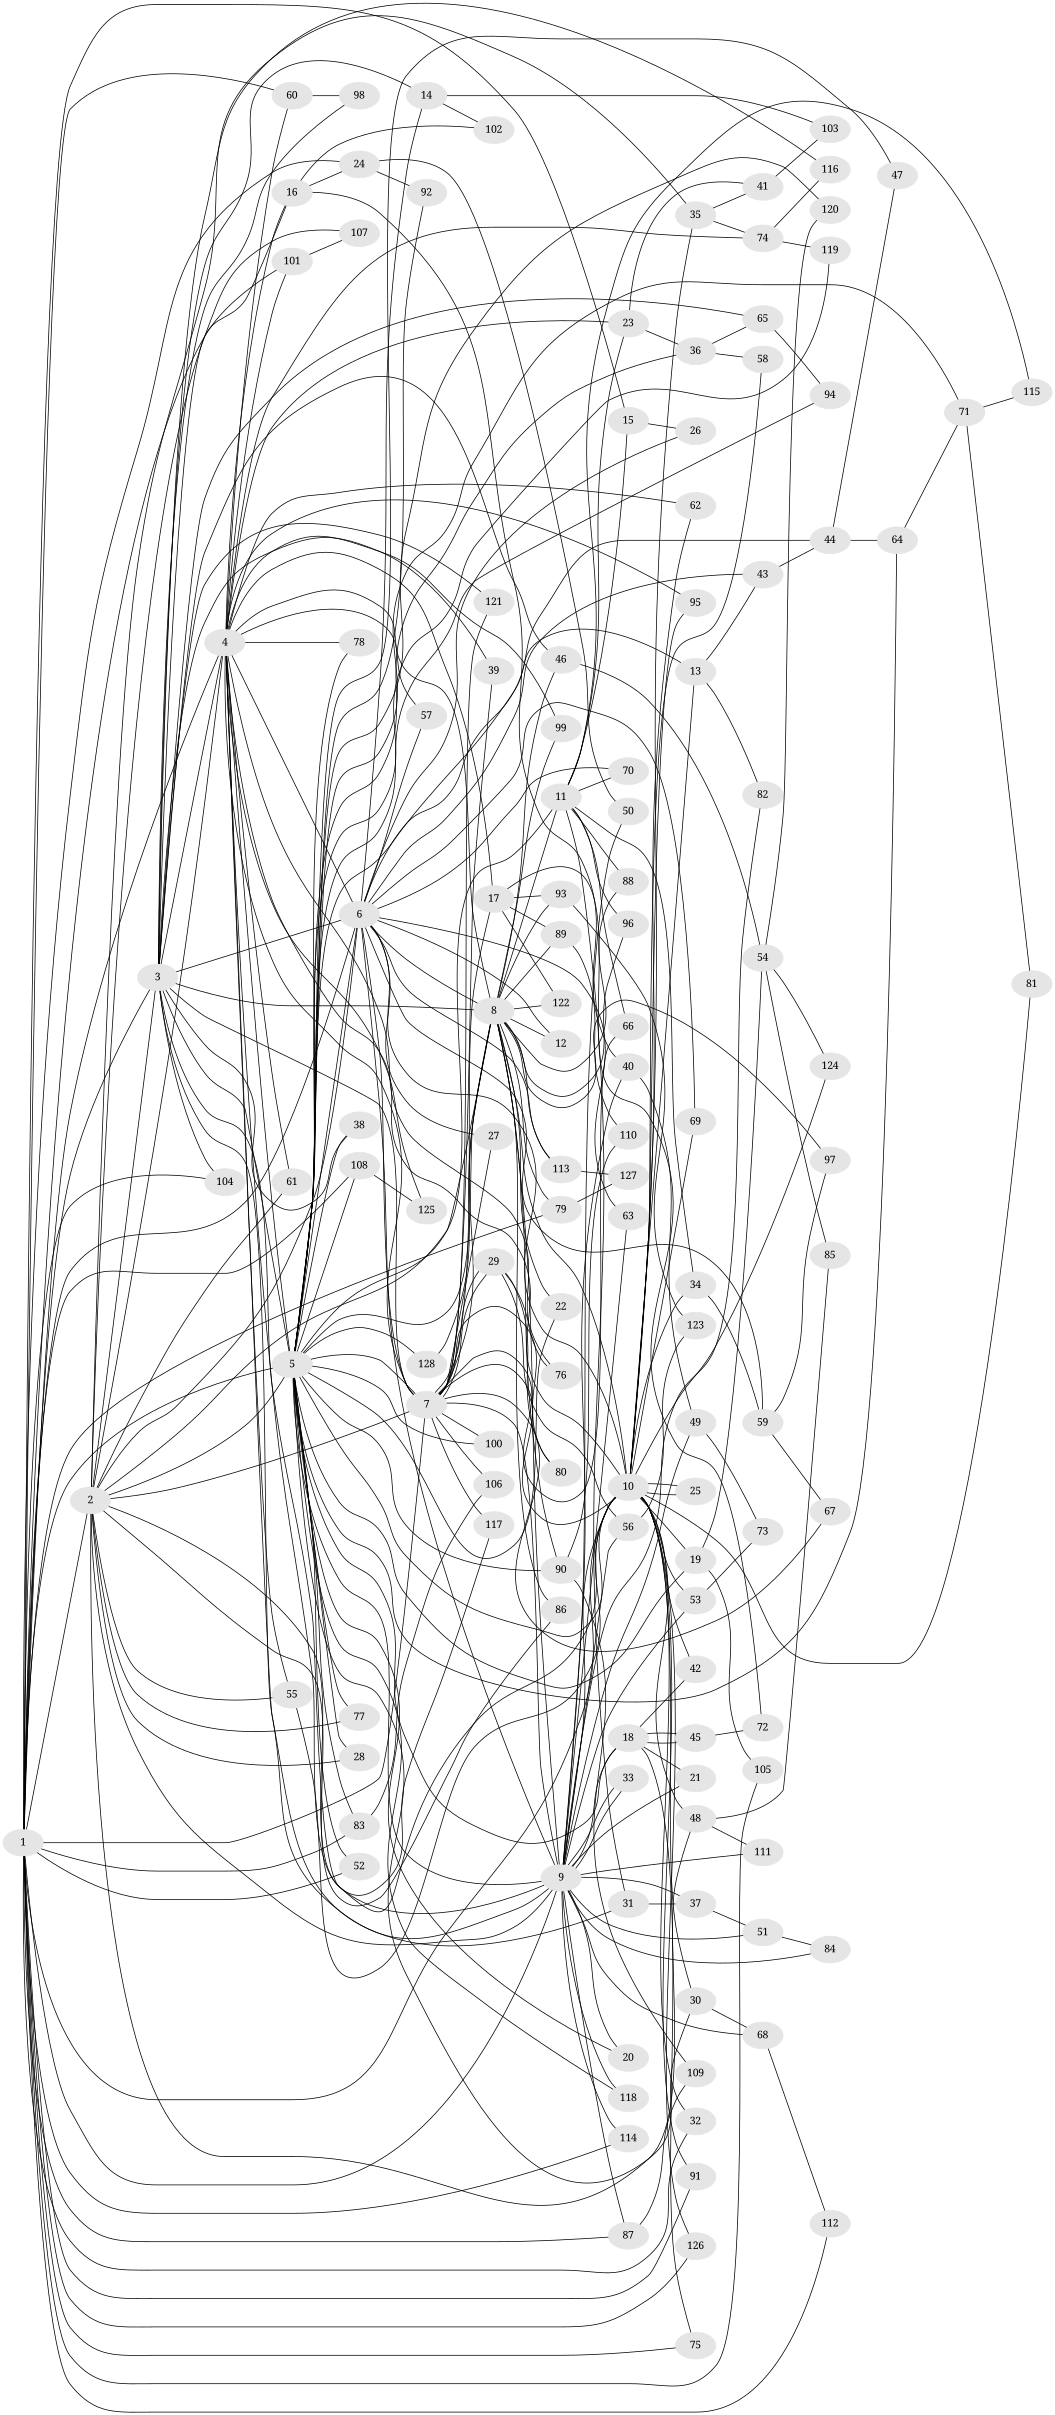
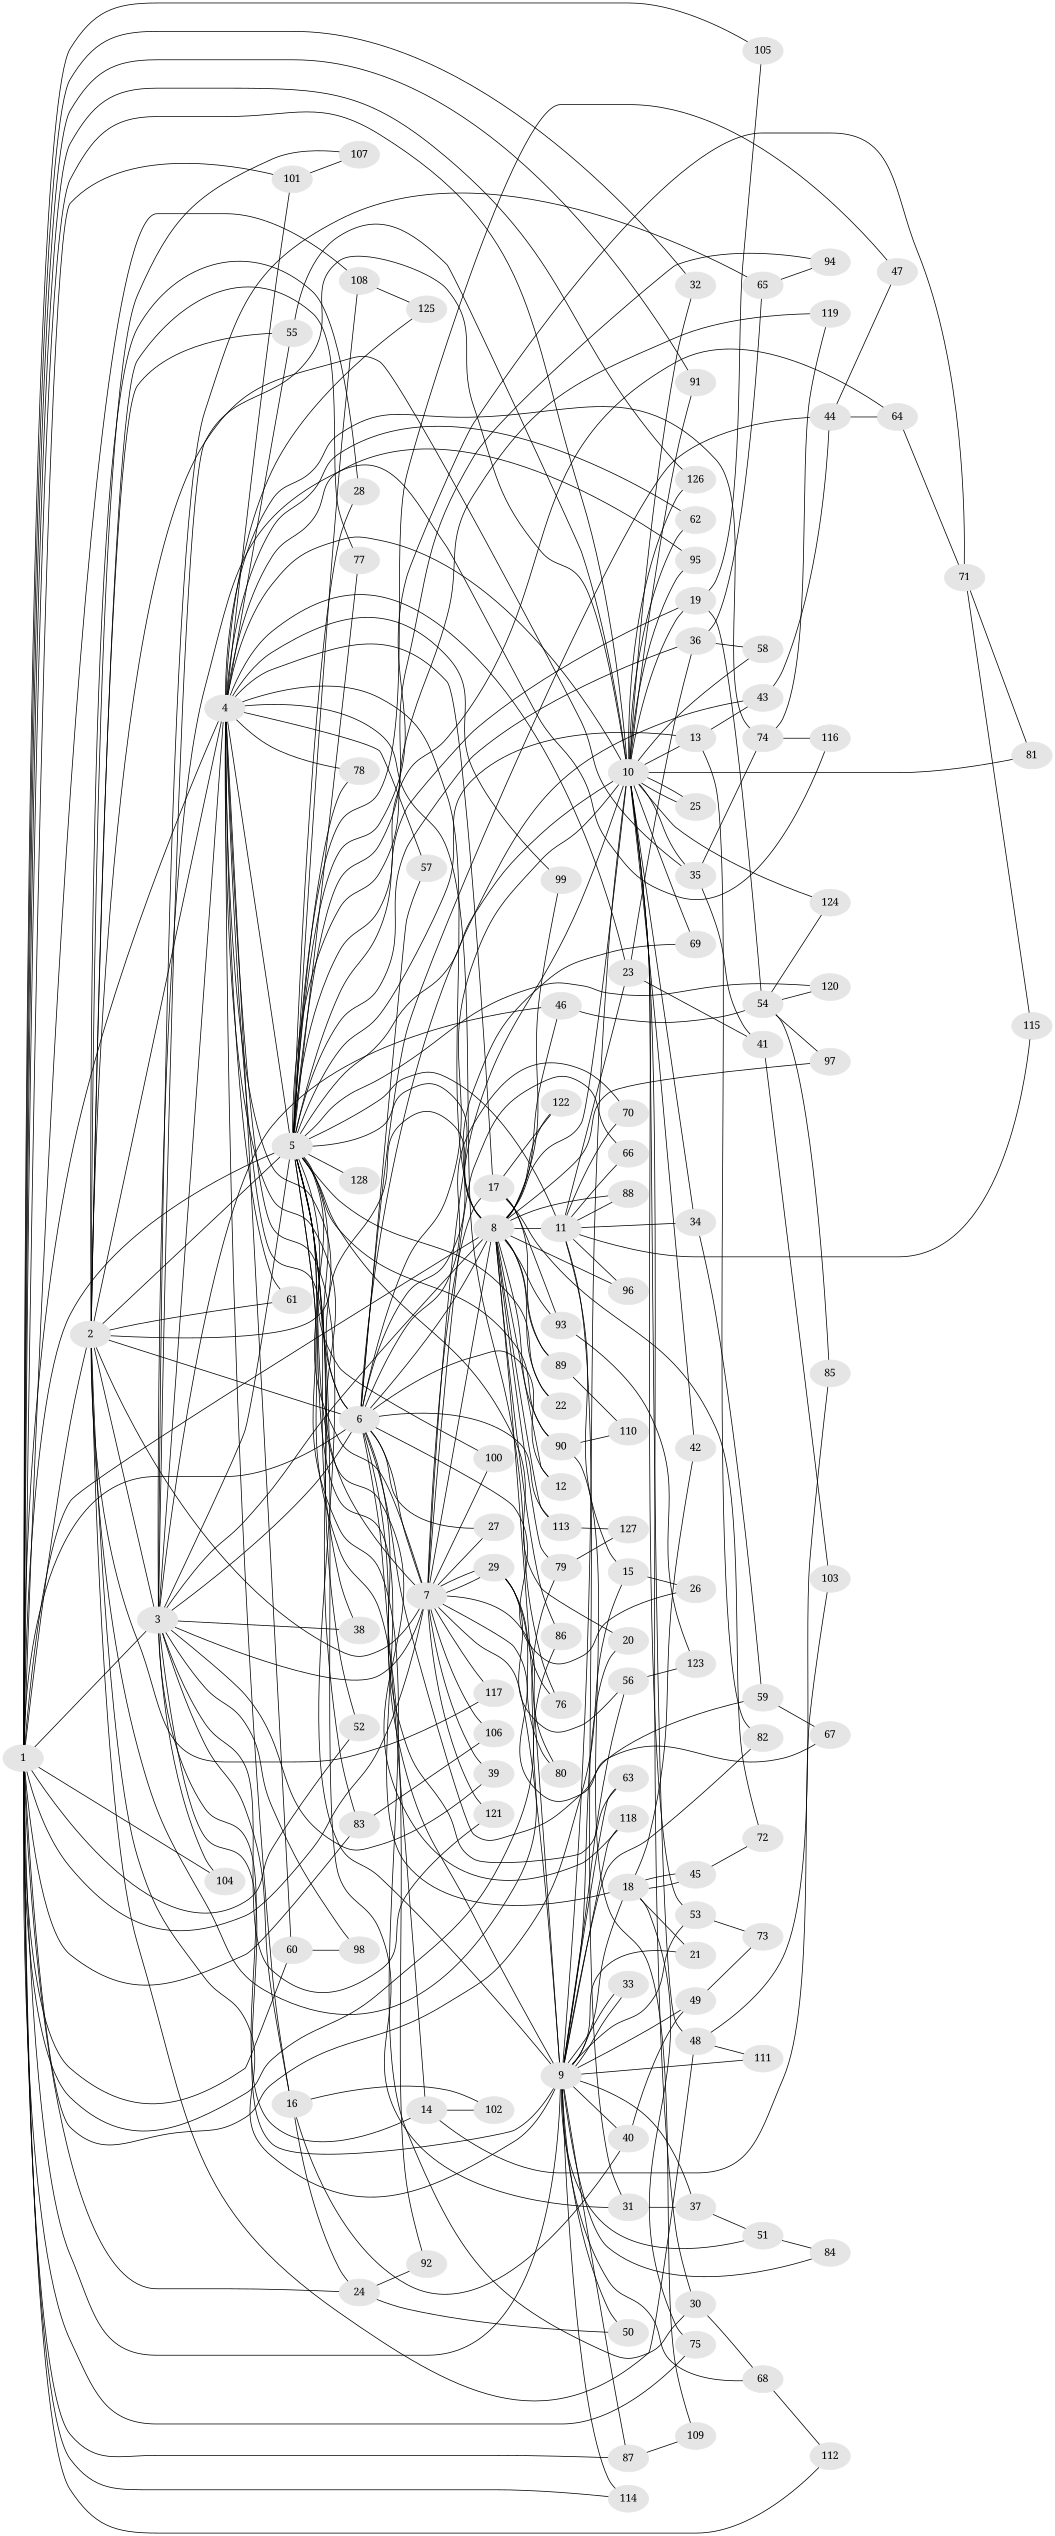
(469, 1191) -> (167, 1433)
(803, 1294) -> (797, 1033)
(387, 1643) -> none
